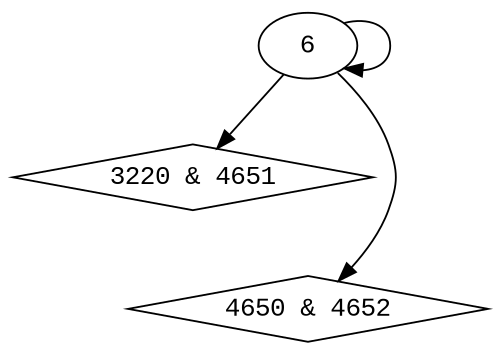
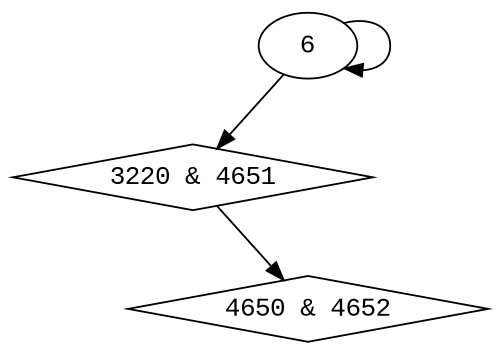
(395, 168) -> (244, 236)
